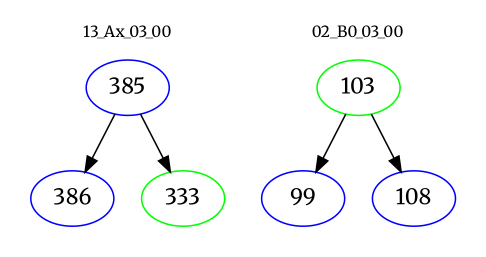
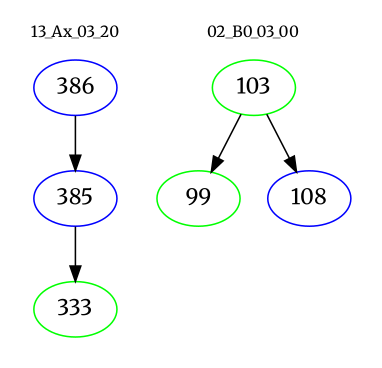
(128, 33) -> (75, 33)
(104, 136) -> (75, 136)
(303, 199) -> (199, 199)
